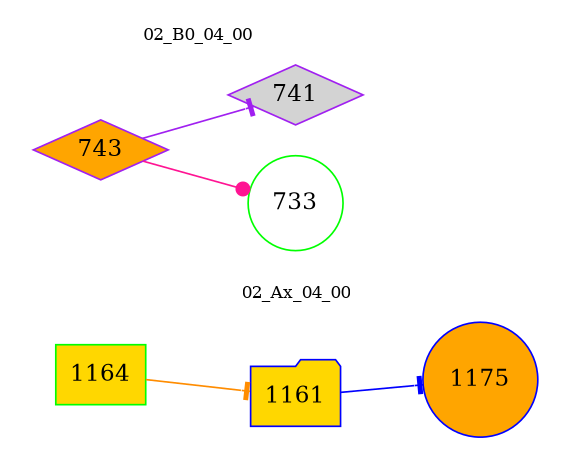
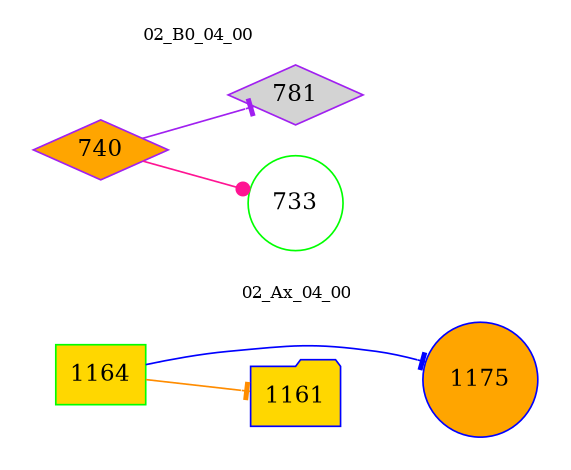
(296, 95) -> (296, 95)
(101, 150) -> (101, 150)
(378, 389) -> (282, 347)
